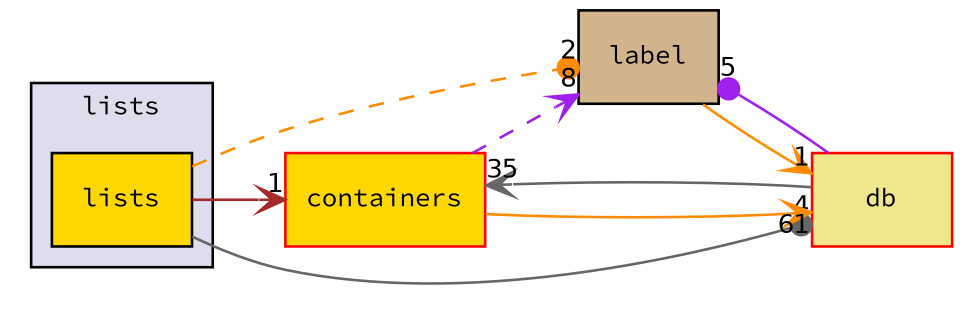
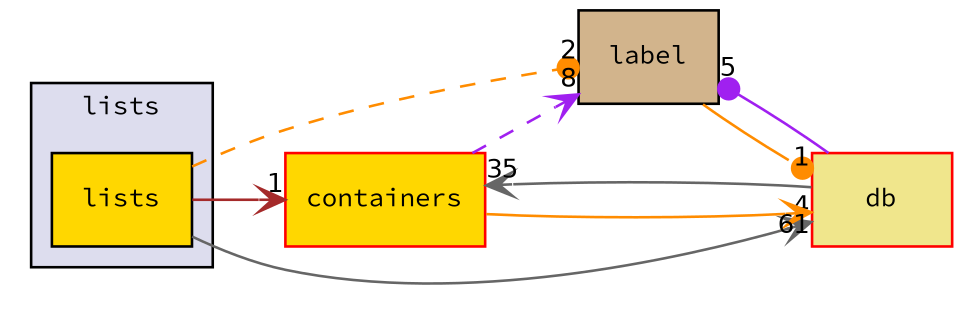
(745, 133) -> (745, 133)
(491, 282) -> (491, 282)
